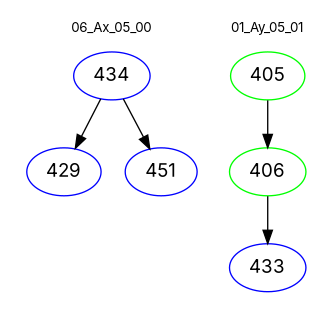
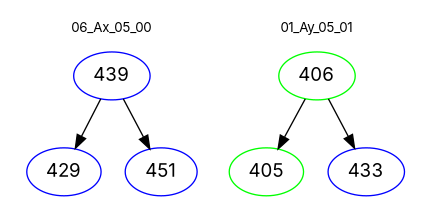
(112, 76) -> (112, 76)
(268, 117) -> (295, 118)
